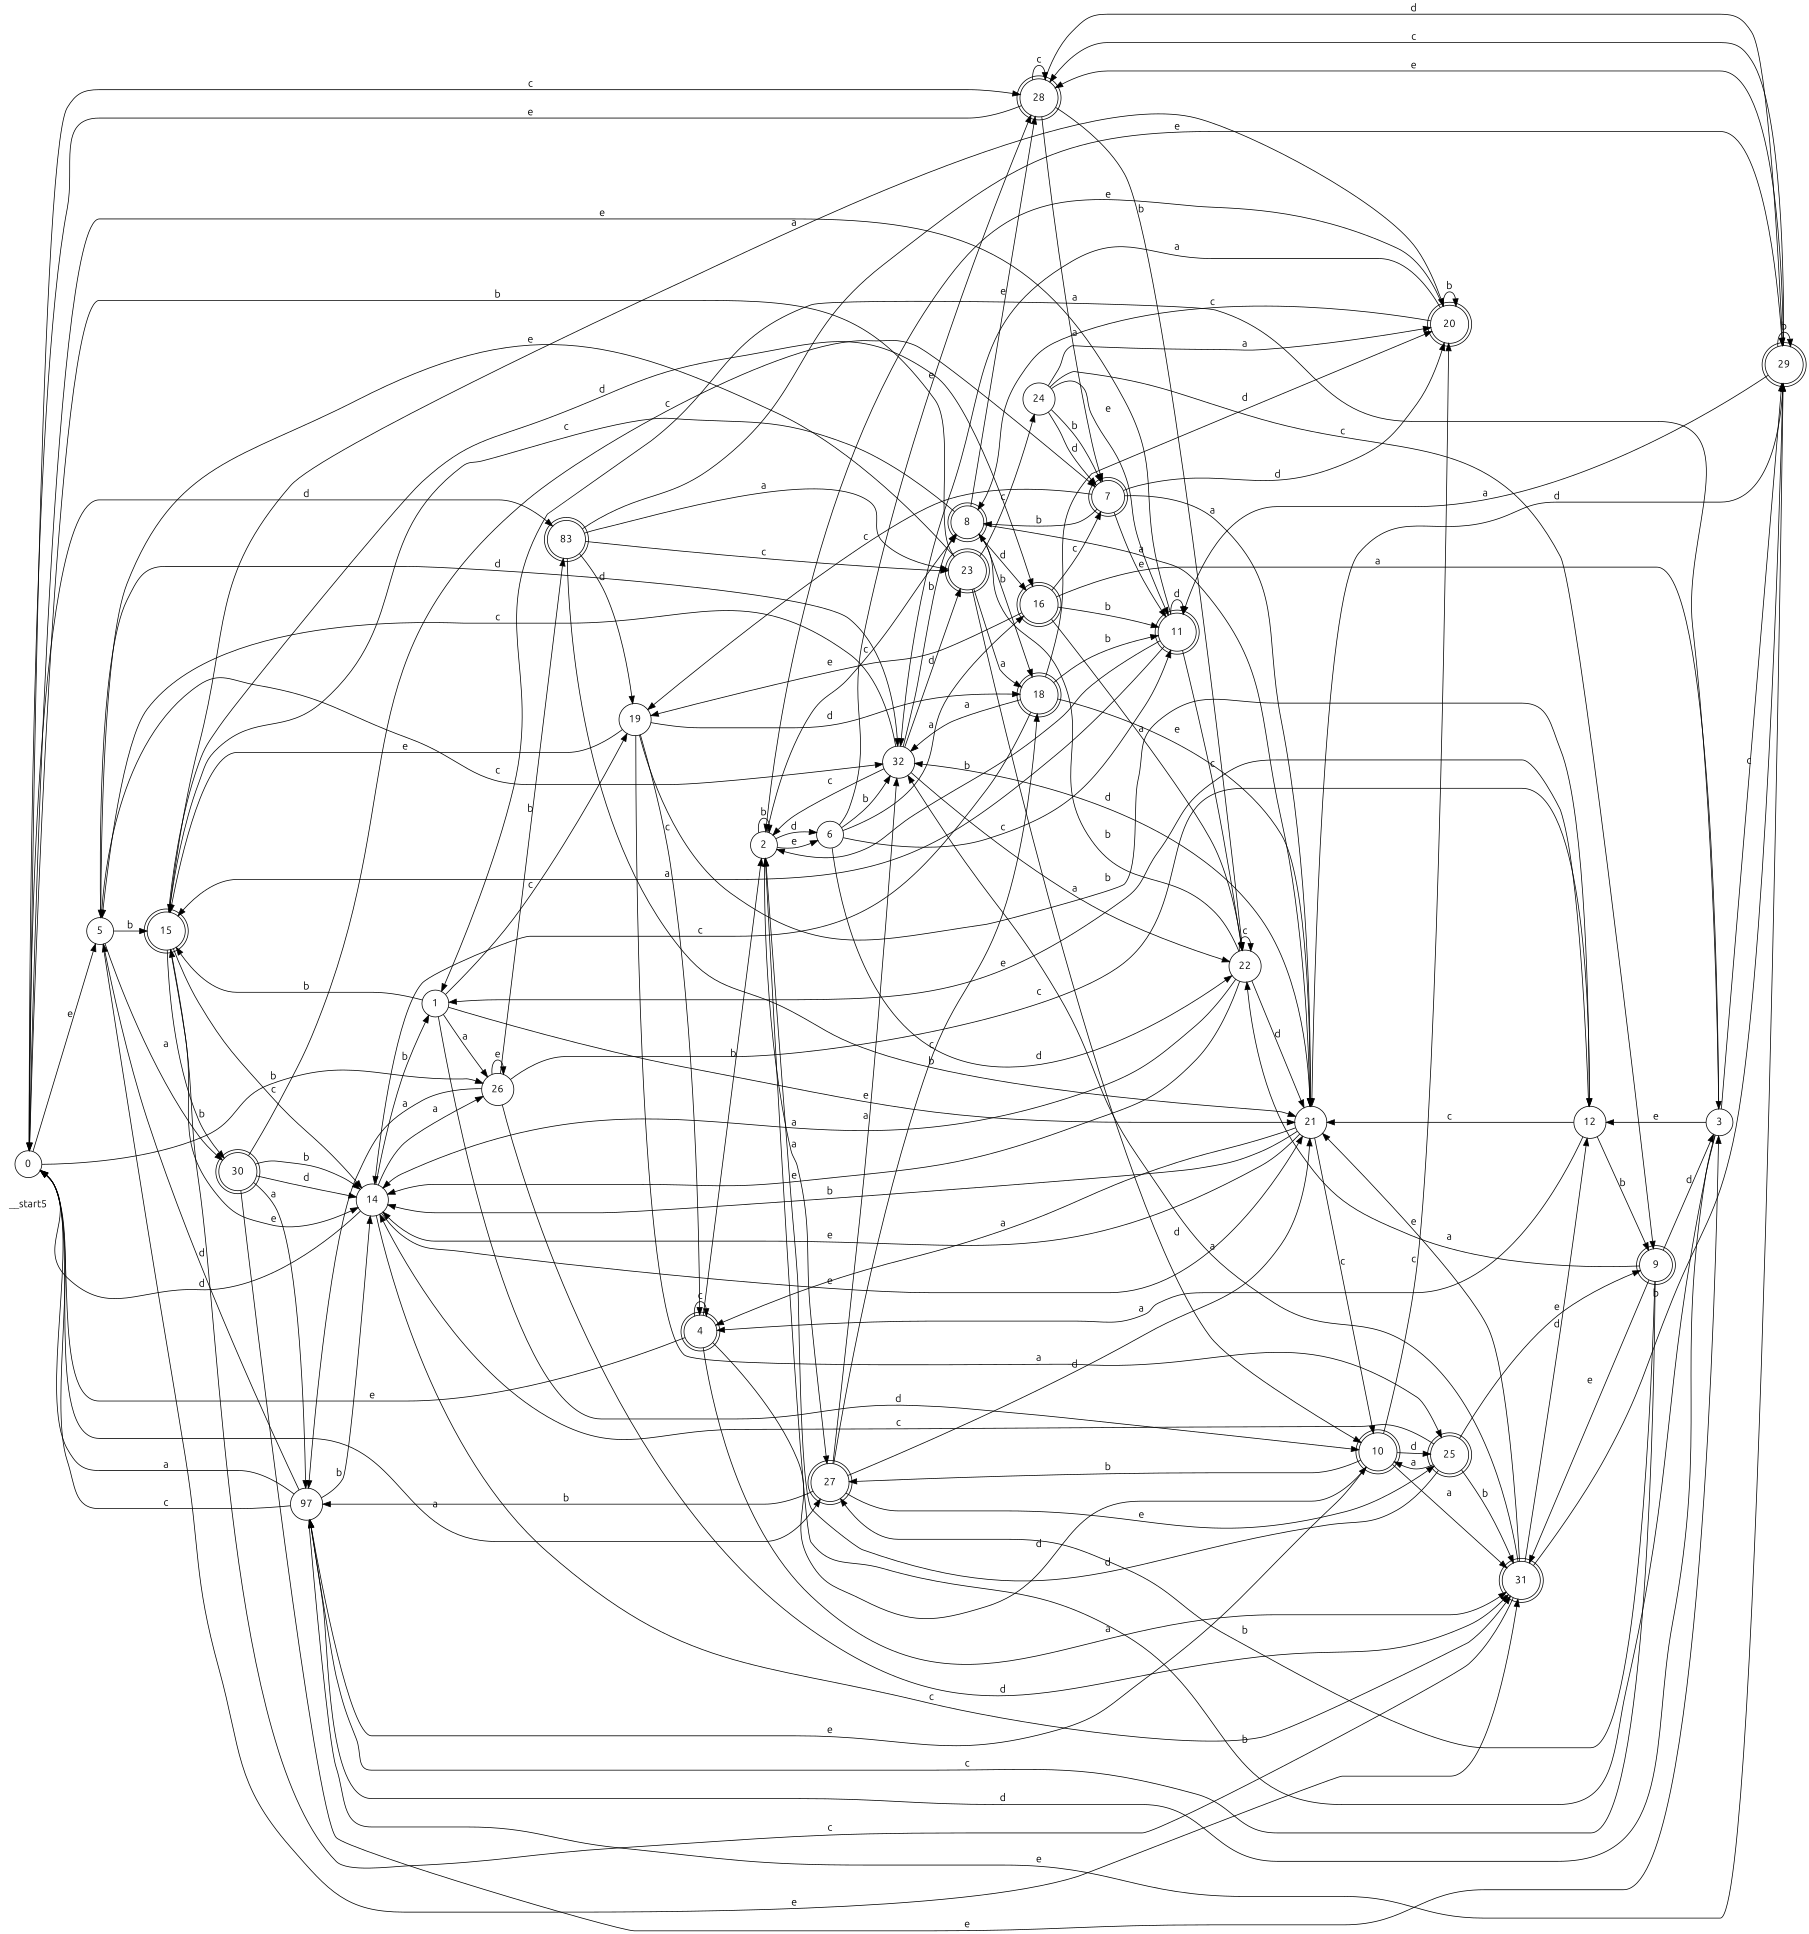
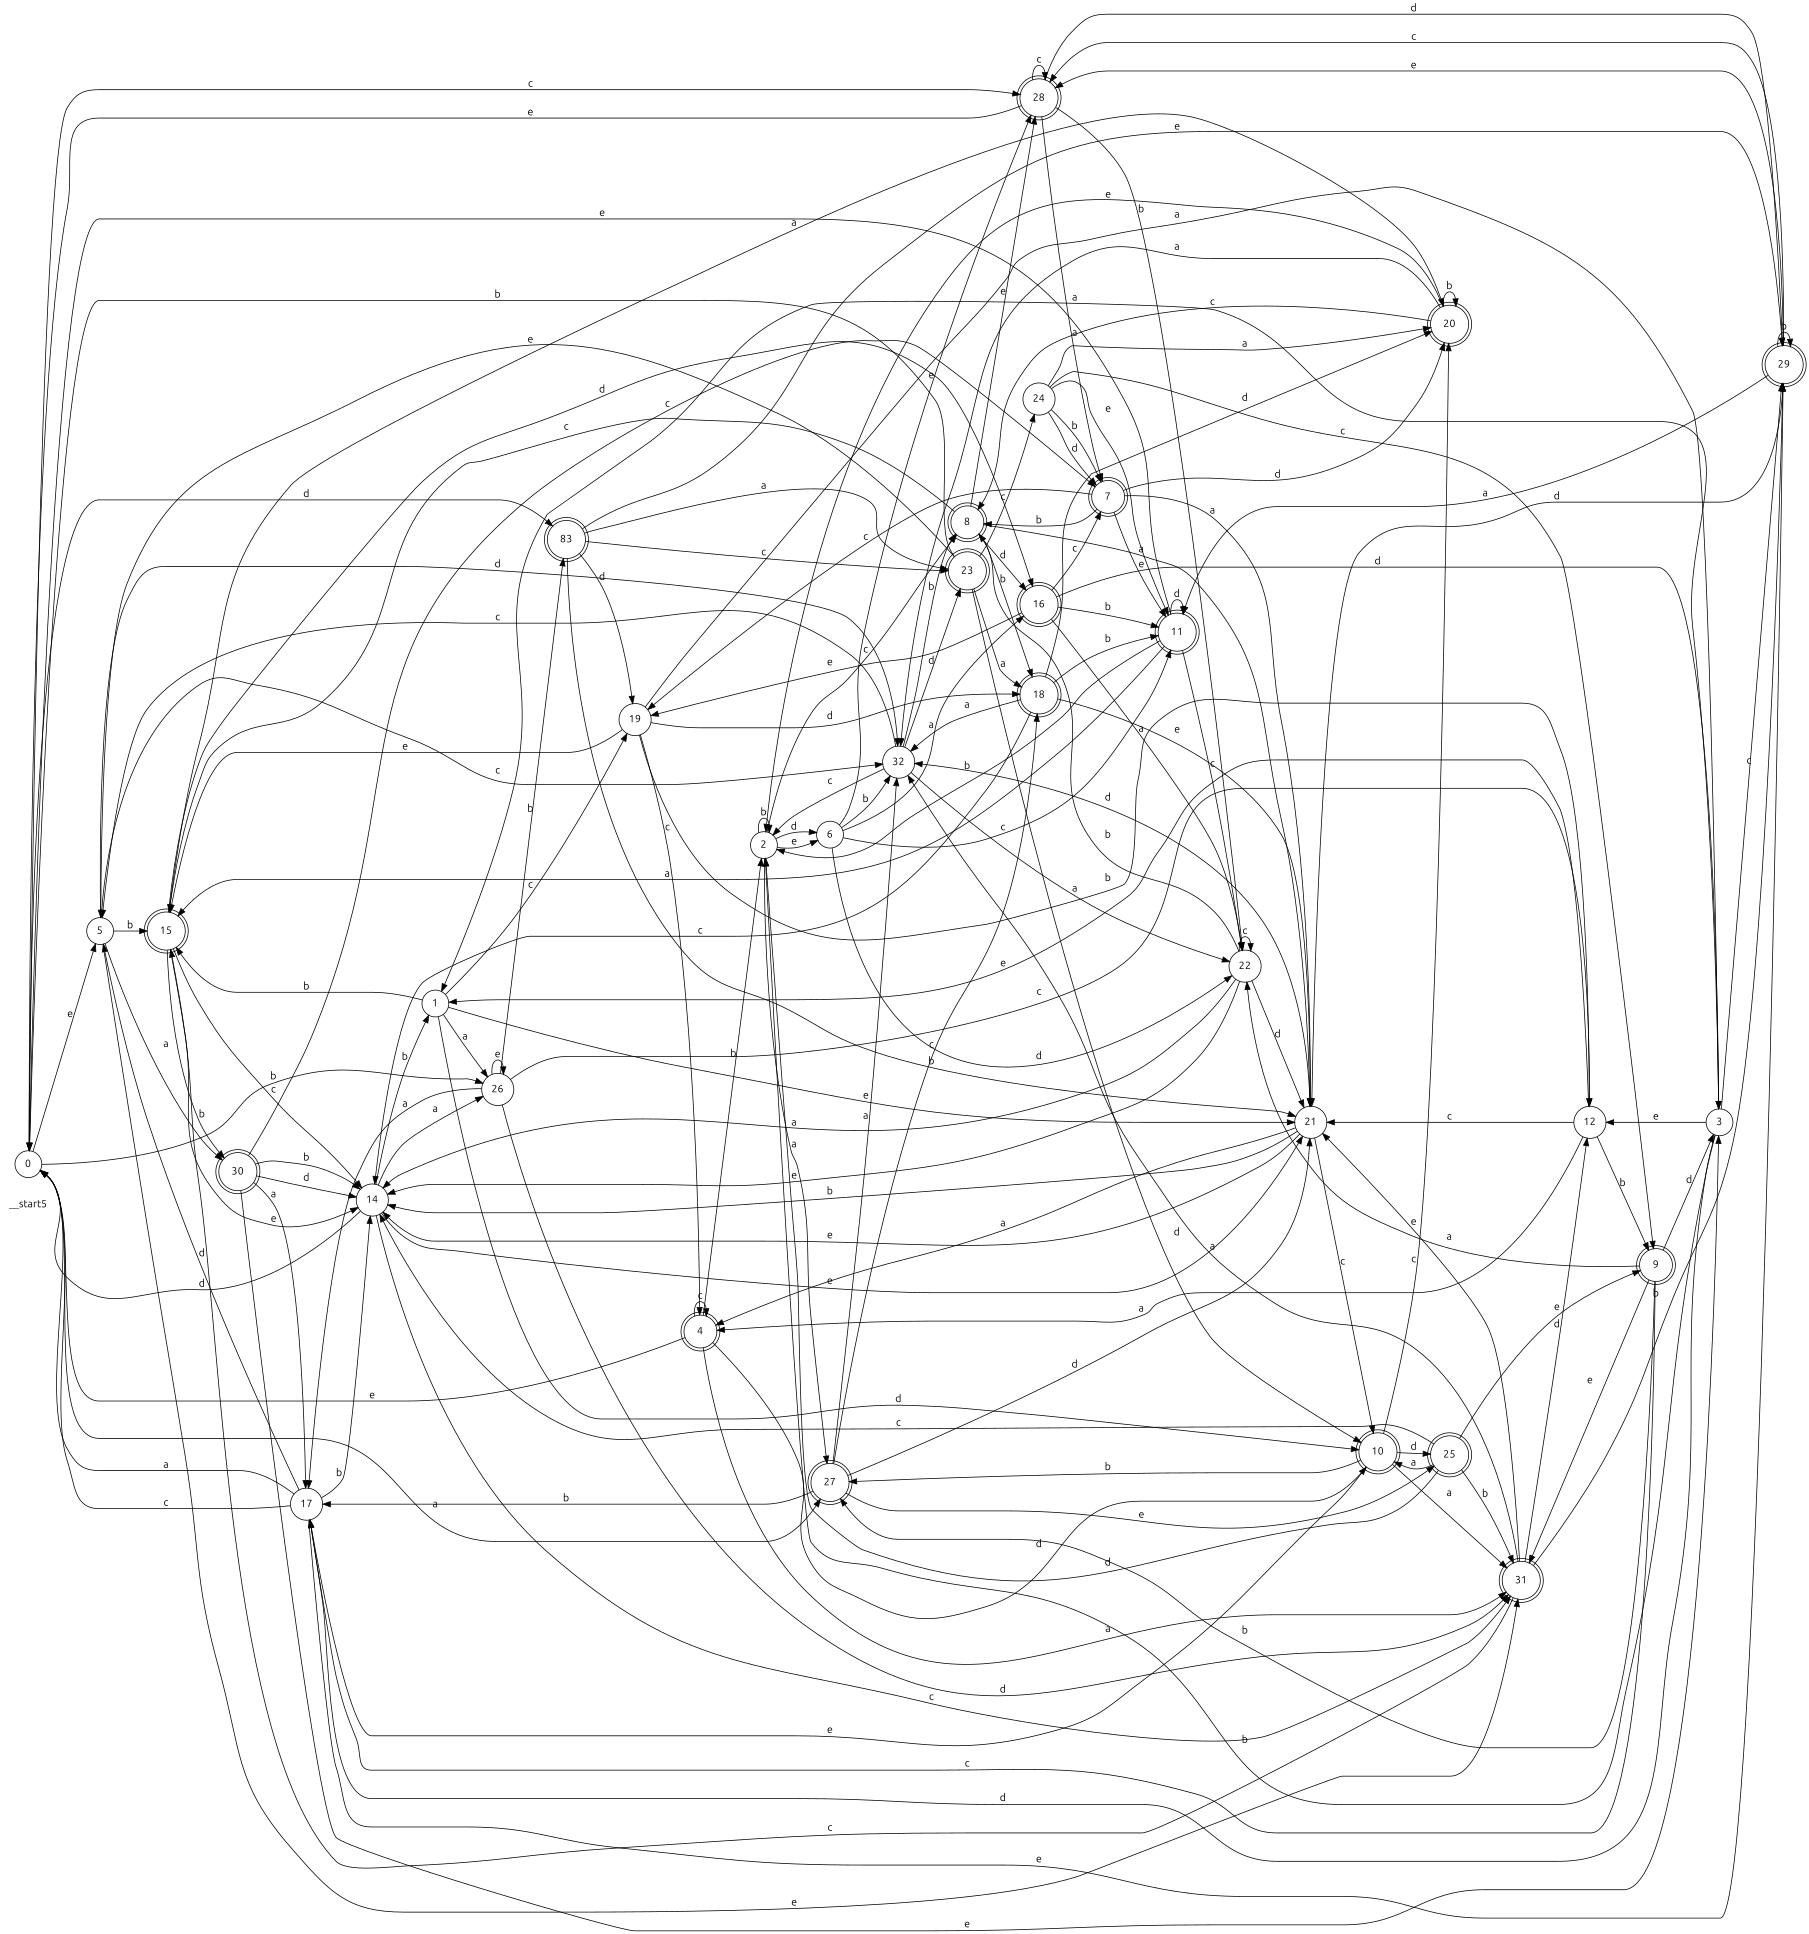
(1378, 562) -> (1378, 562)
(763, 1363) -> (1448, 203)
(307, 1504) -> (307, 1504)
